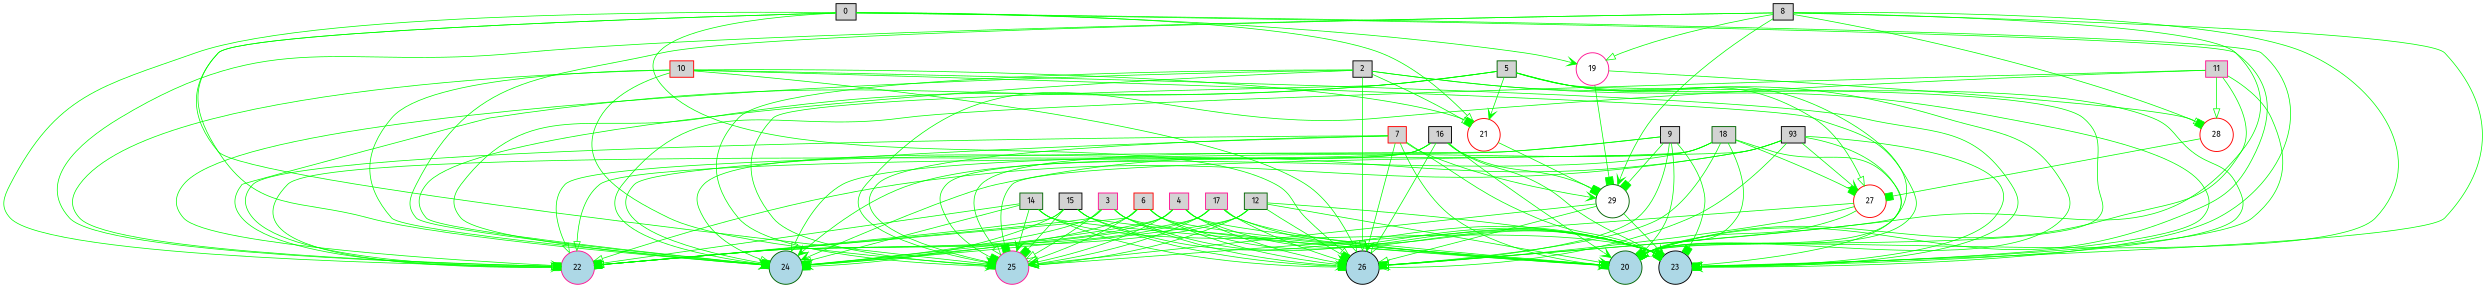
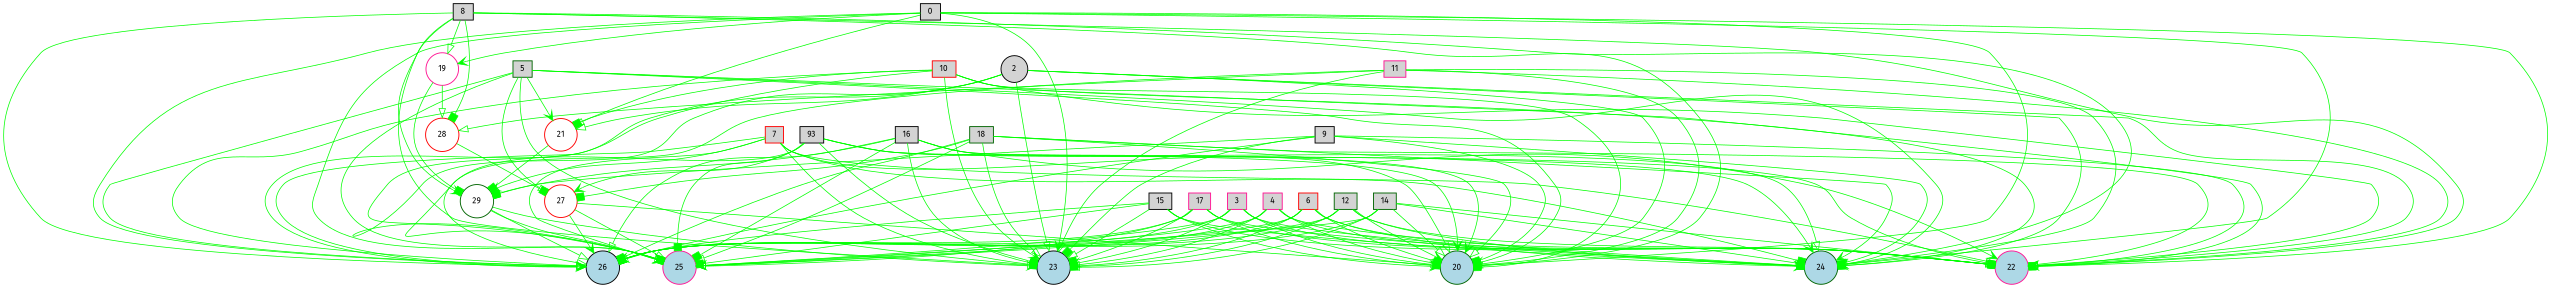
(1363, 69) -> (1014, 69)
none -> (2039, 105)
